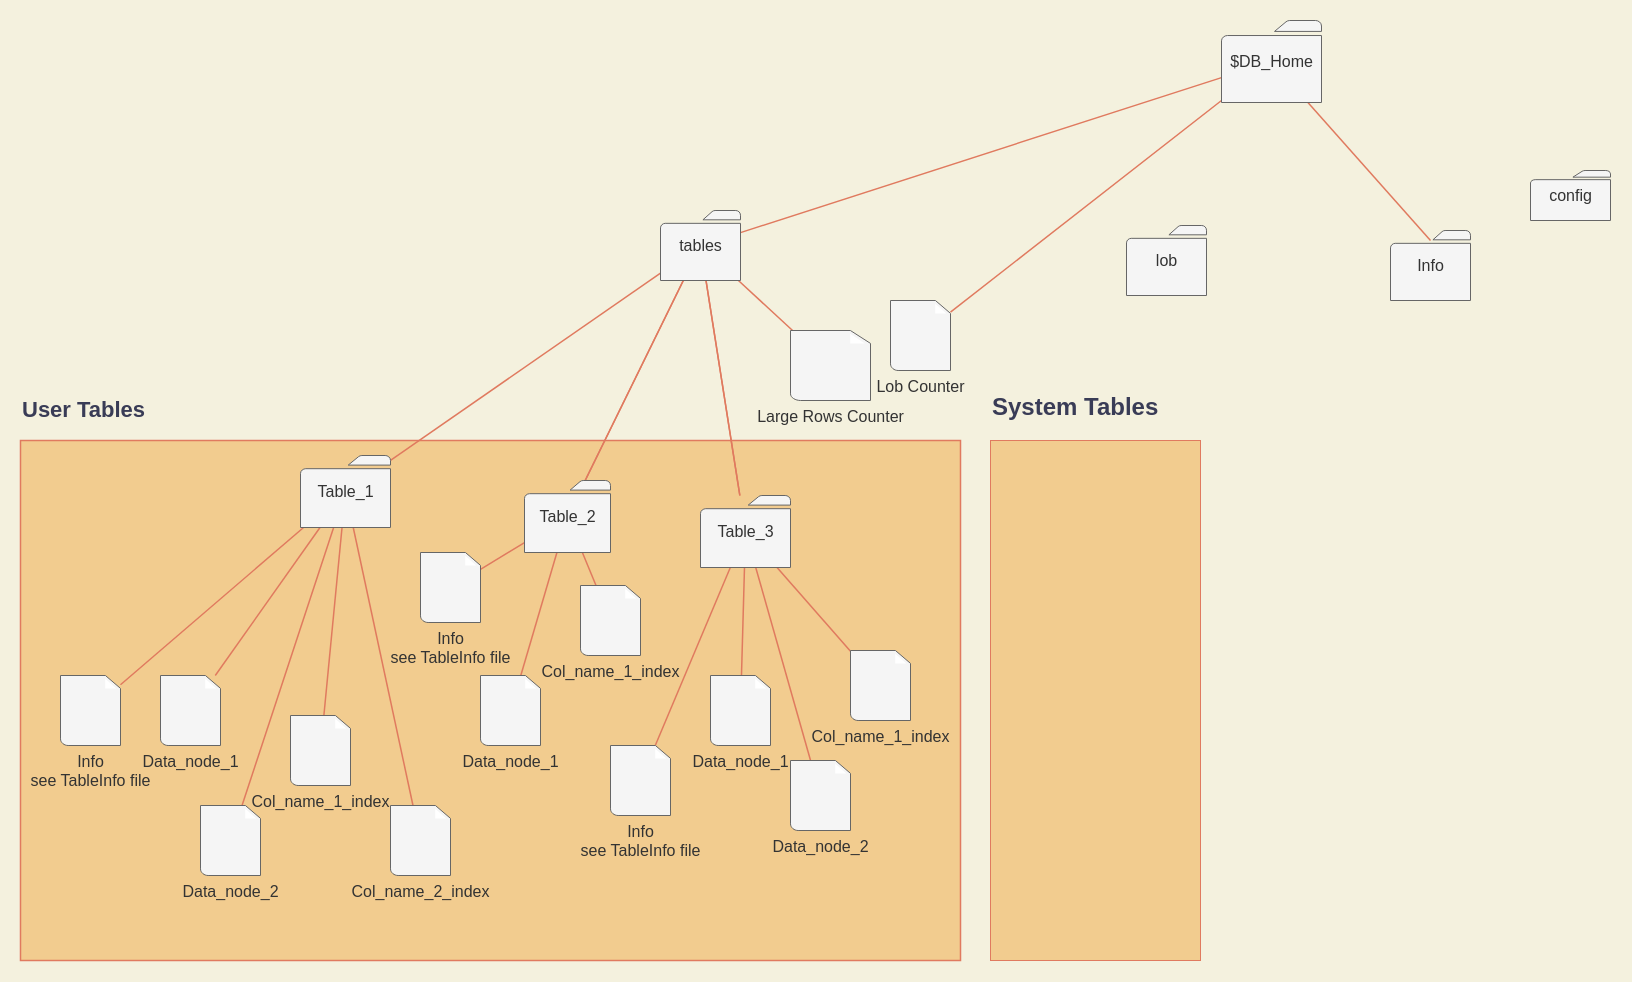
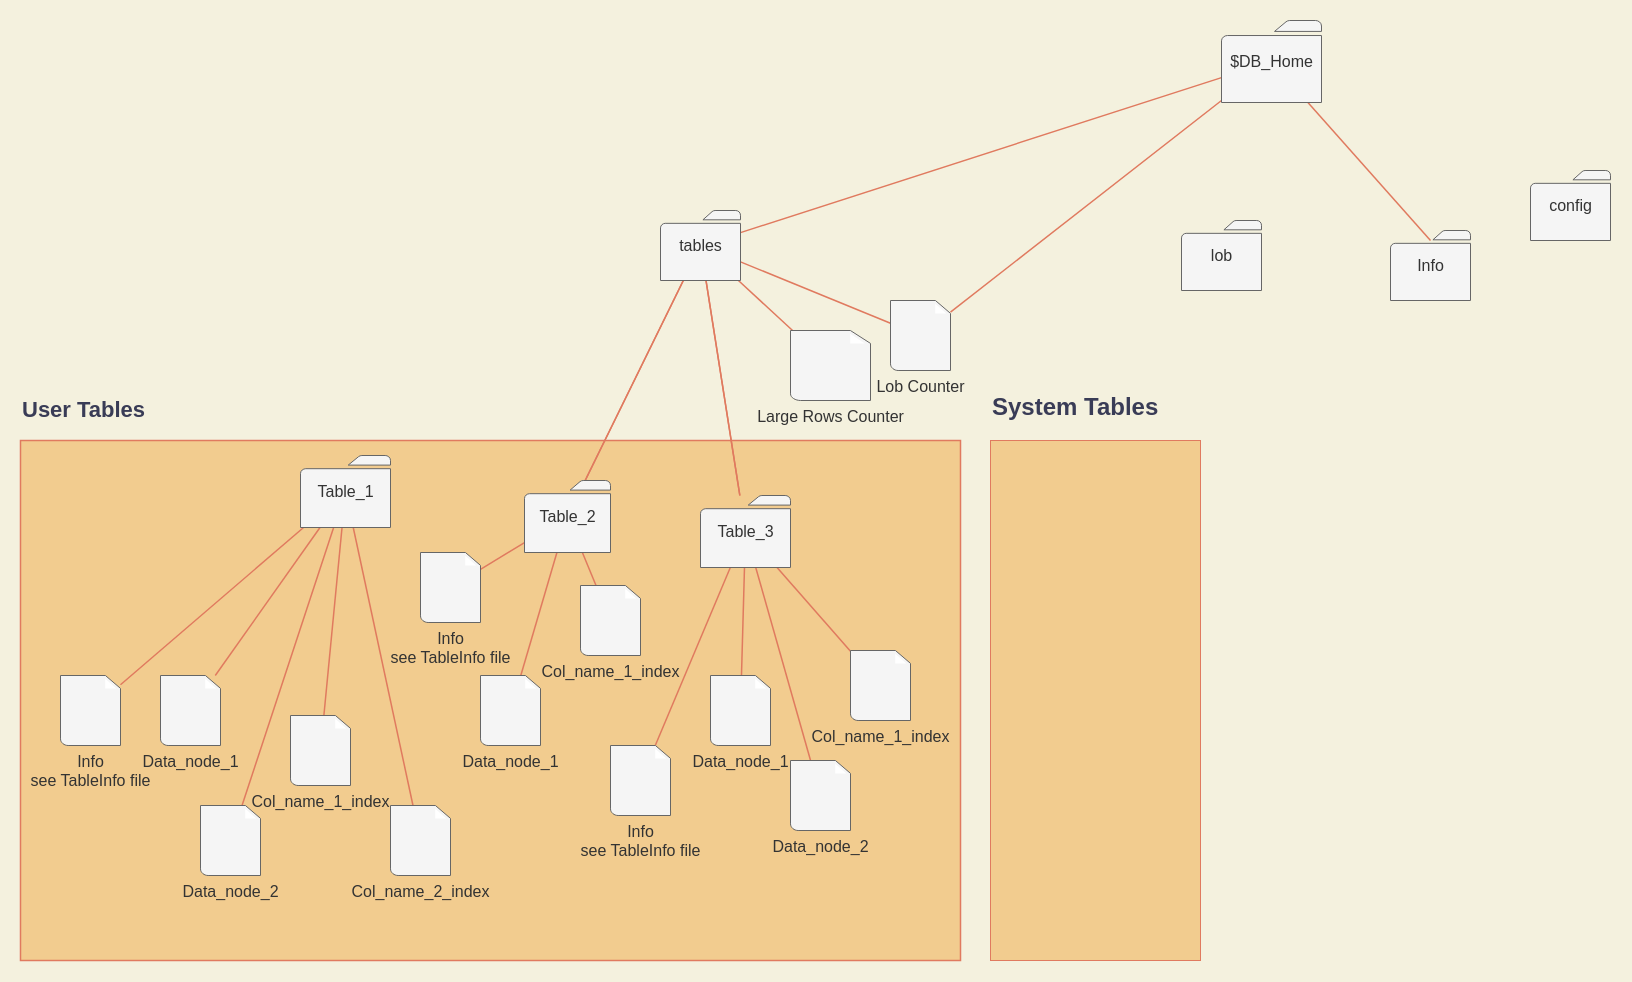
(1571, 196) -> (1571, 206)
(1167, 261) -> (1222, 256)
(526, 367) -> (816, 293)
